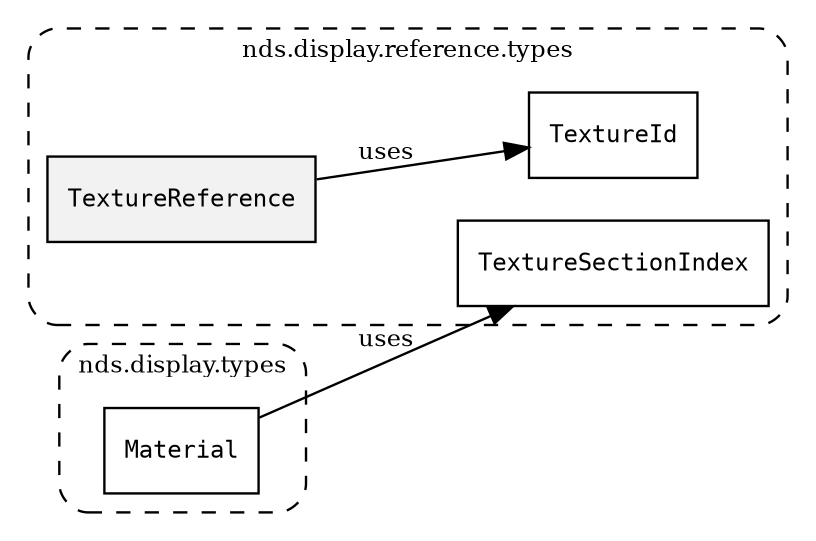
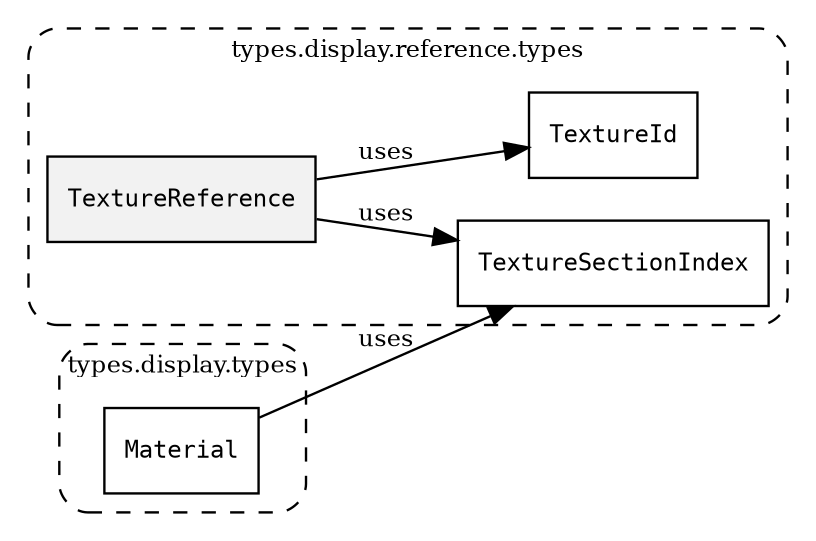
(408, 51) -> (408, 51)
none -> (375, 228)
(183, 367) -> (183, 367)
